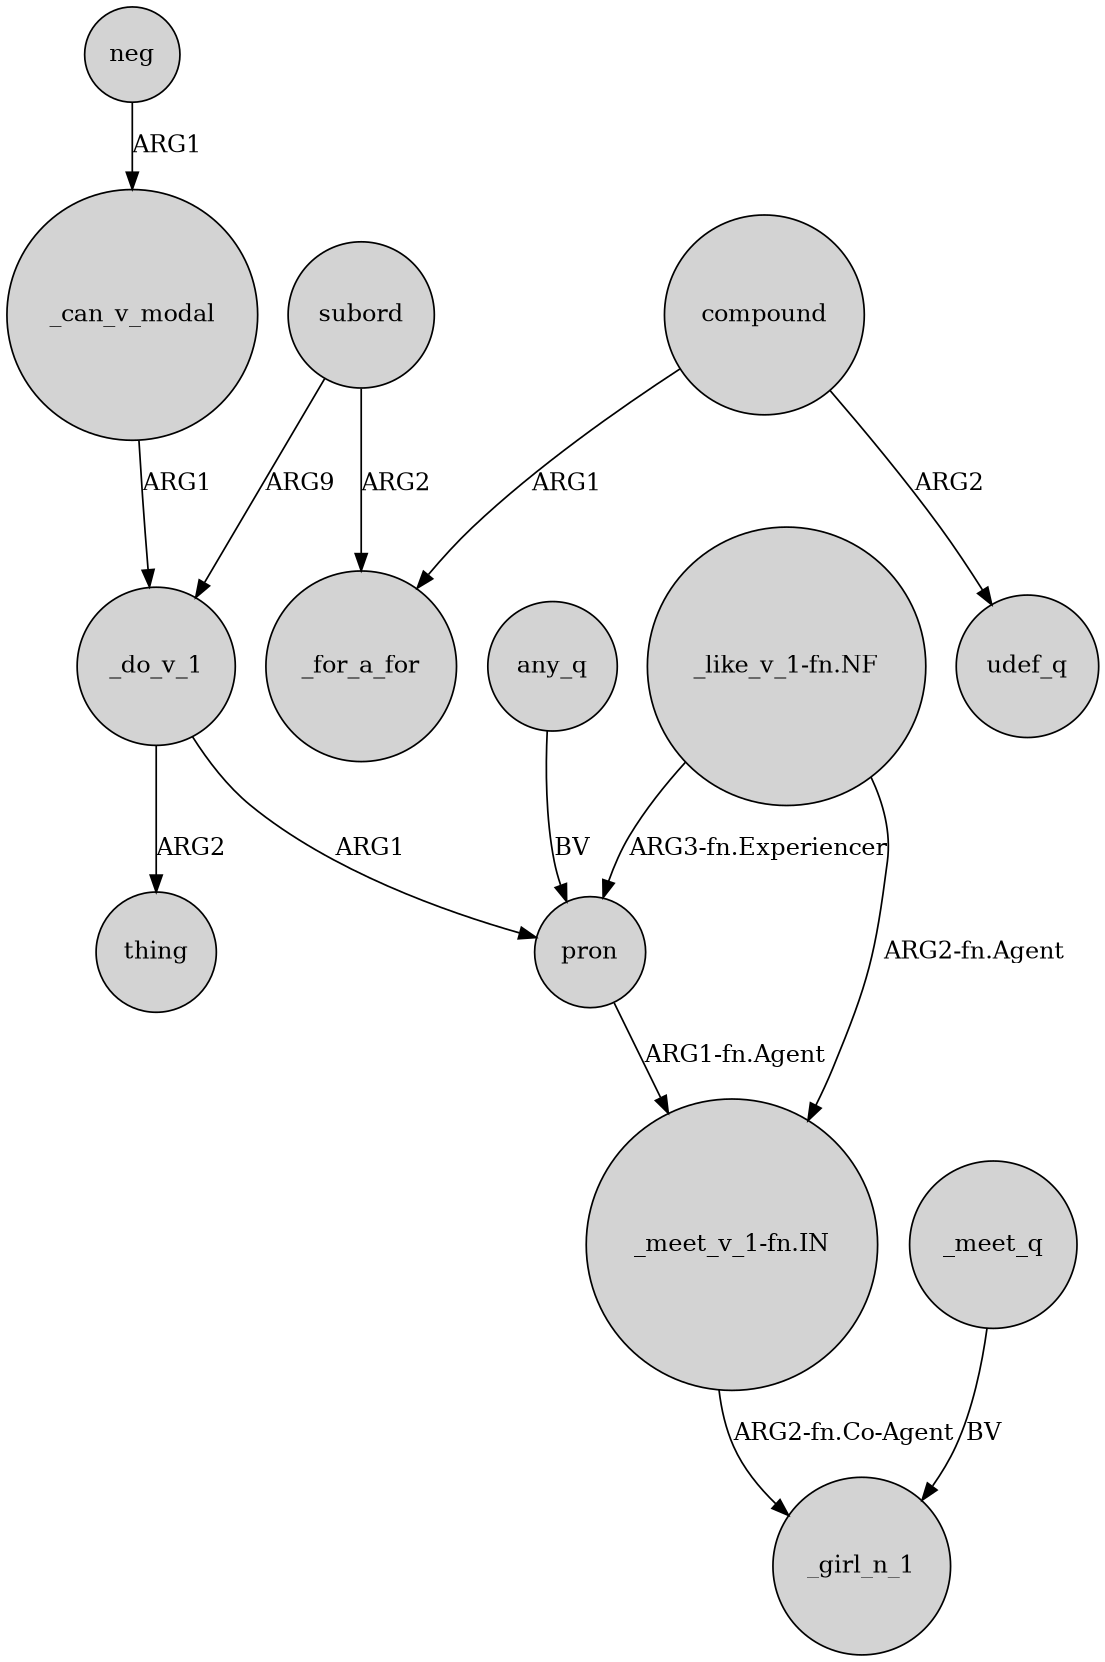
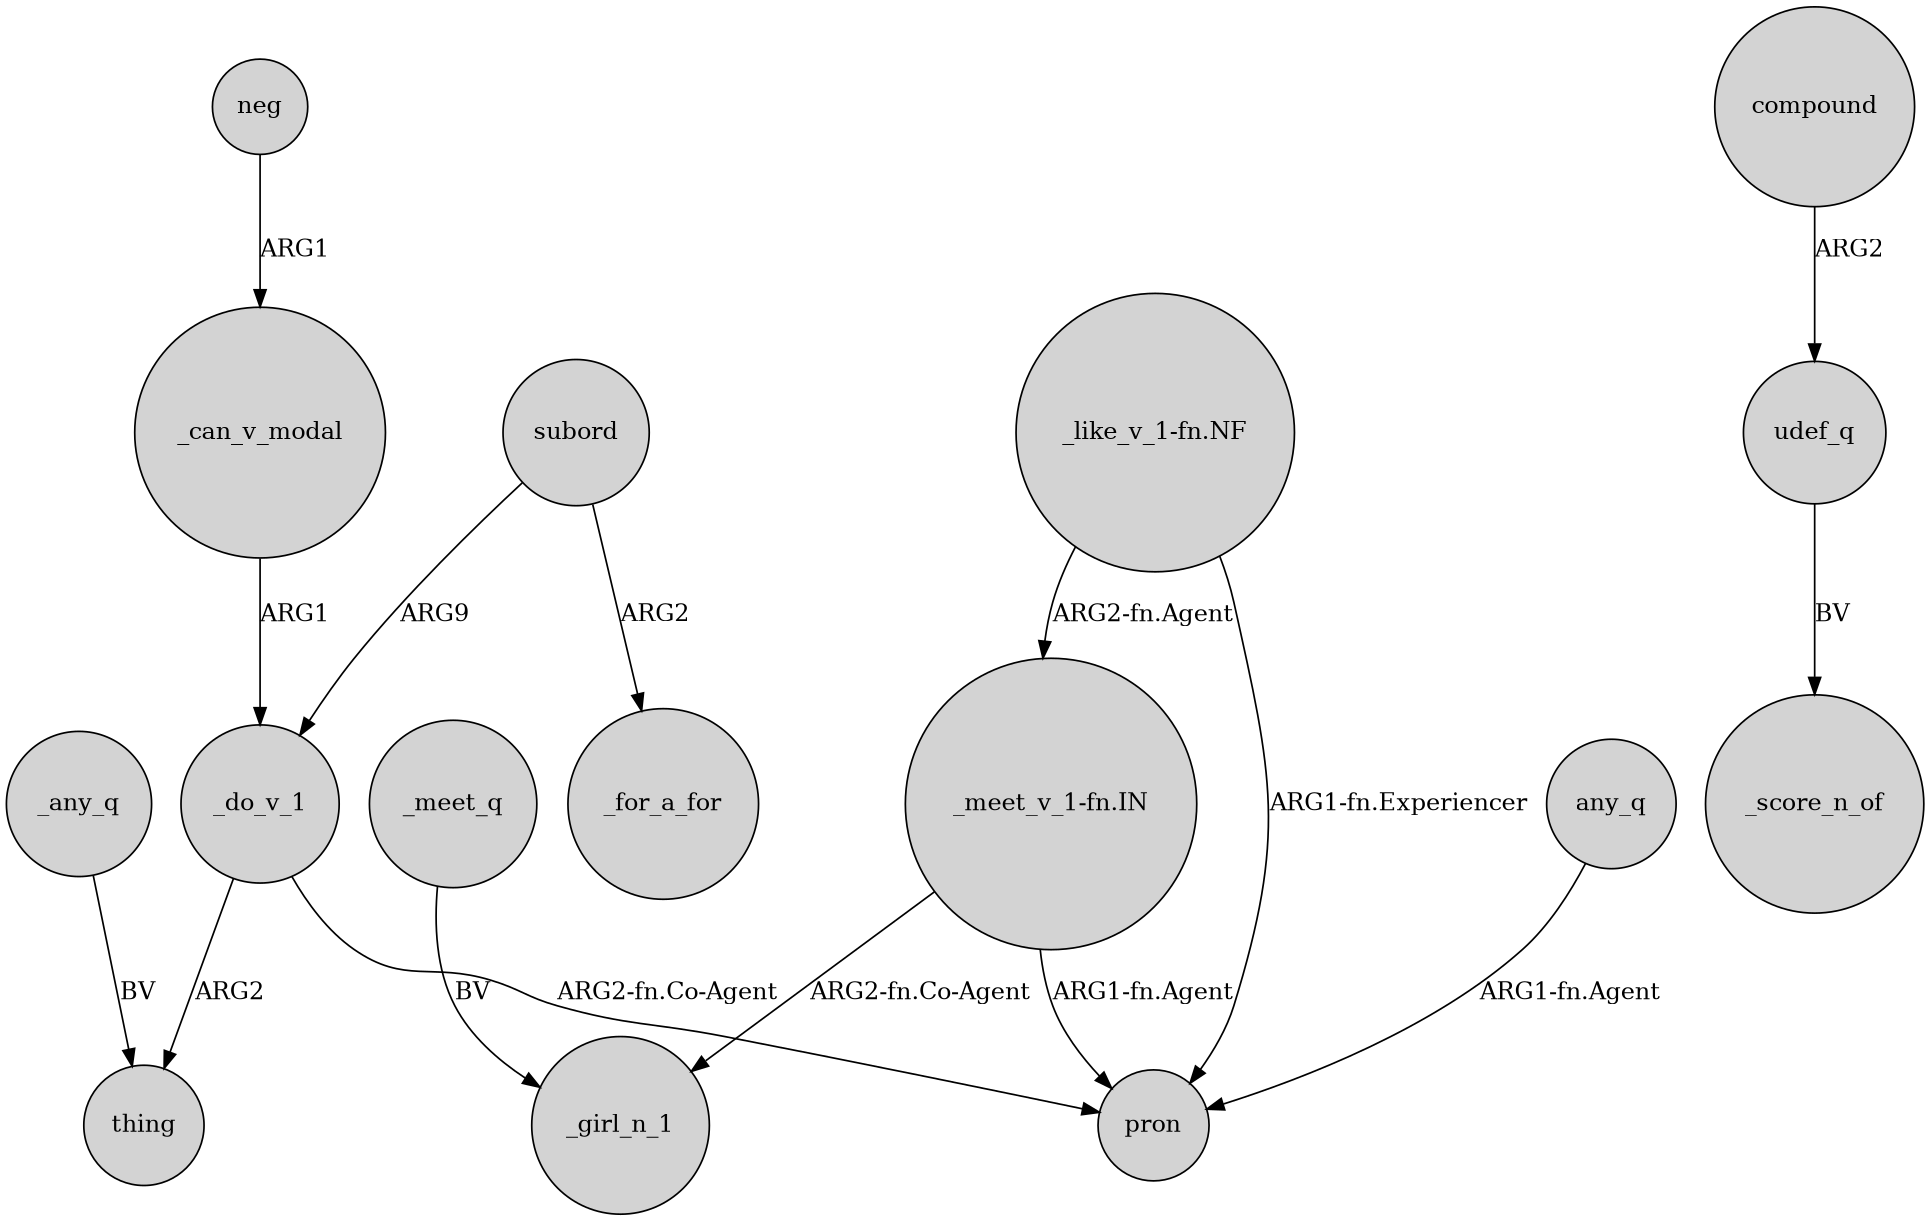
(547, 463) -> none
none -> (79, 804)
none -> (1815, 804)
(371, 849) -> (668, 993)
(572, 849) -> (1570, 993)
(758, 849) -> (1399, 804)
(637, 1050) -> (1058, 1018)
